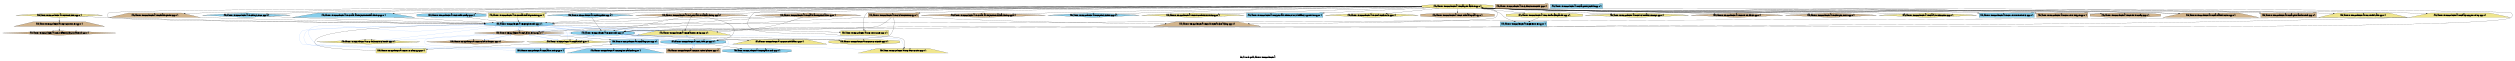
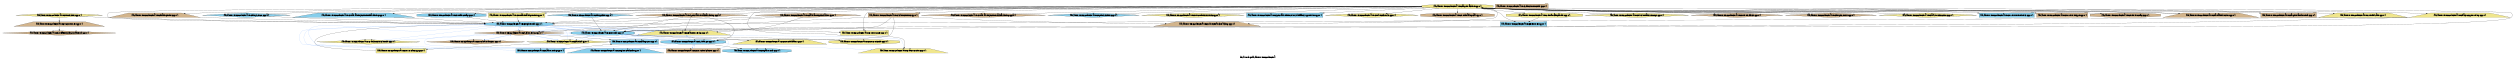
(1577, 6) -> none
